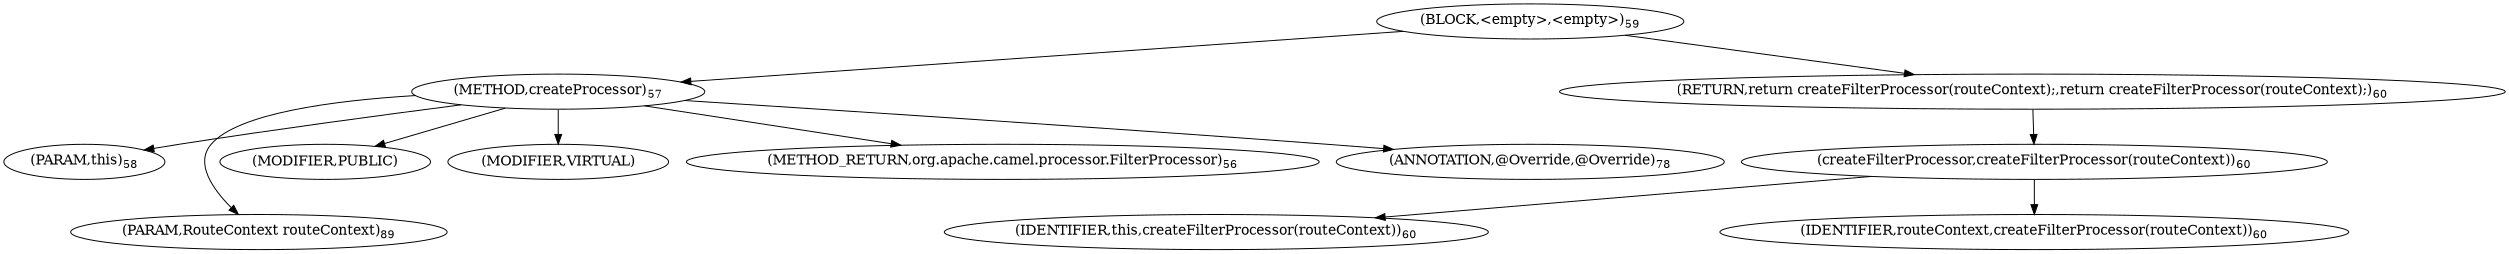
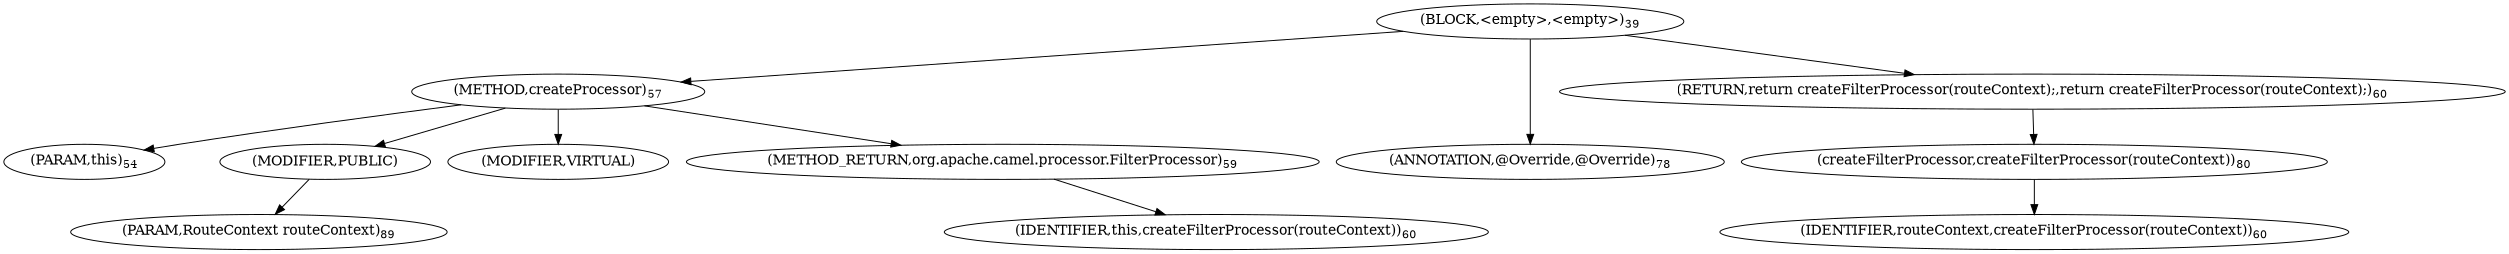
(1633, 20) -> (1633, 20)
(274, 115) -> (296, 193)
(1034, 124) -> (1530, 87)
(131, 160) -> (131, 160)
(1230, 160) -> (1230, 160)
(2244, 160) -> (2244, 160)
(1628, 197) -> (1105, 195)
